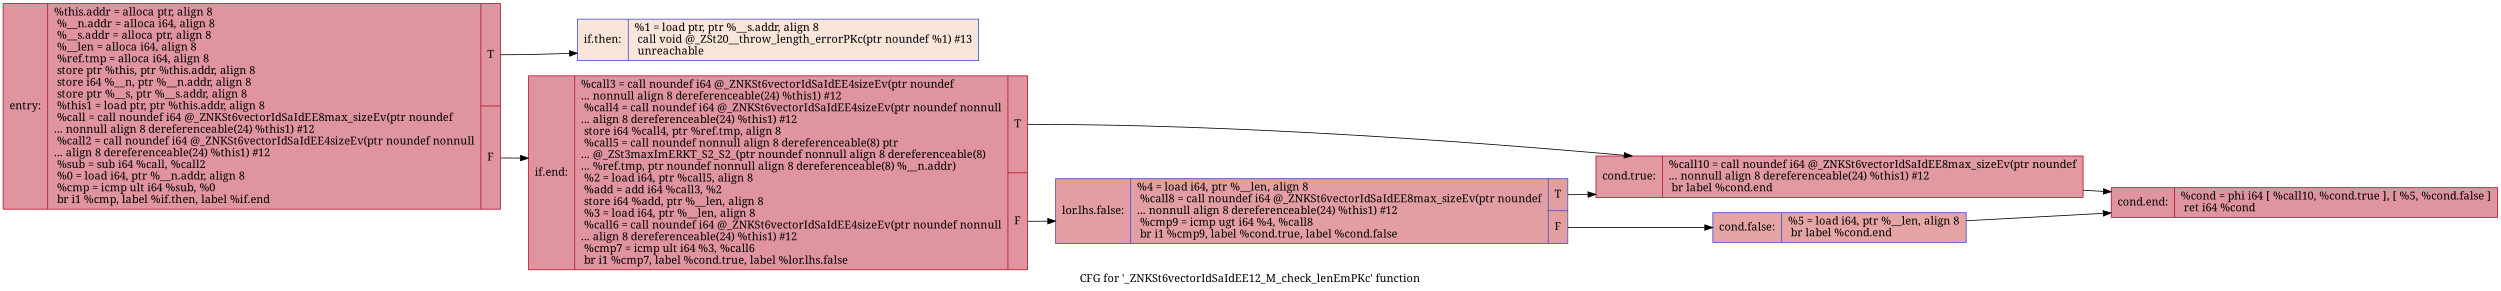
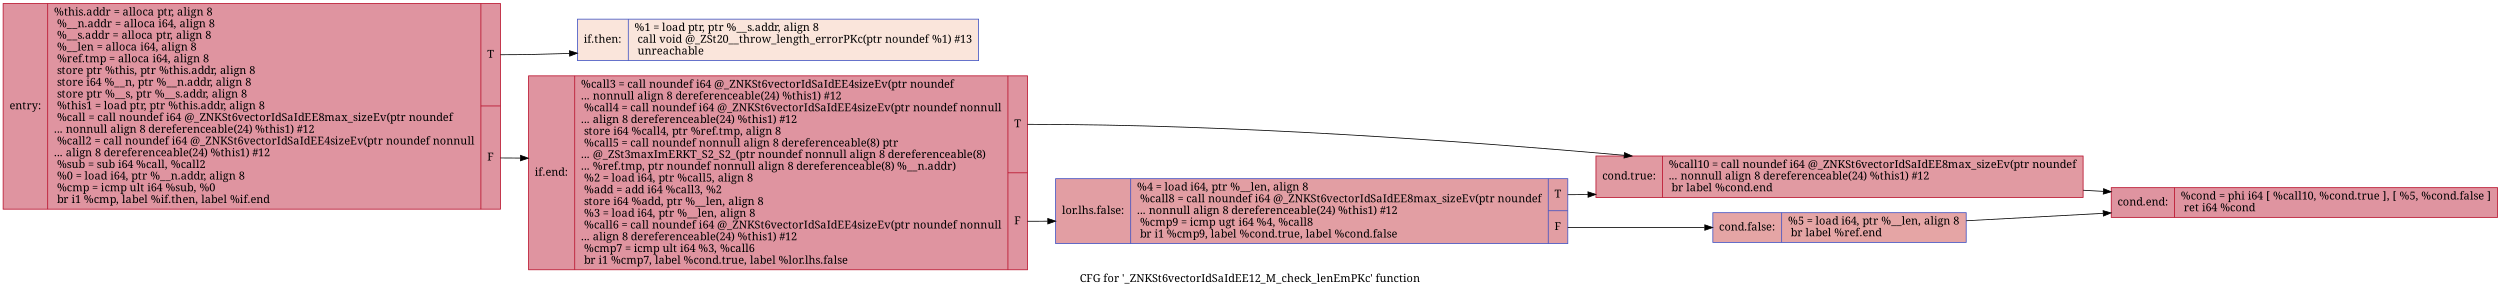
(1840, 233) -> (1835, 233)
